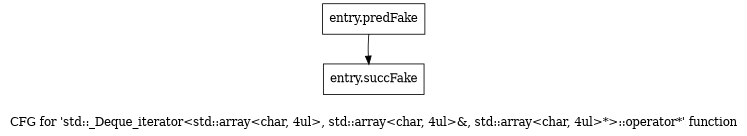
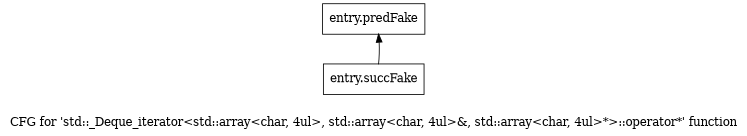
(368, 45) -> (379, 53)
